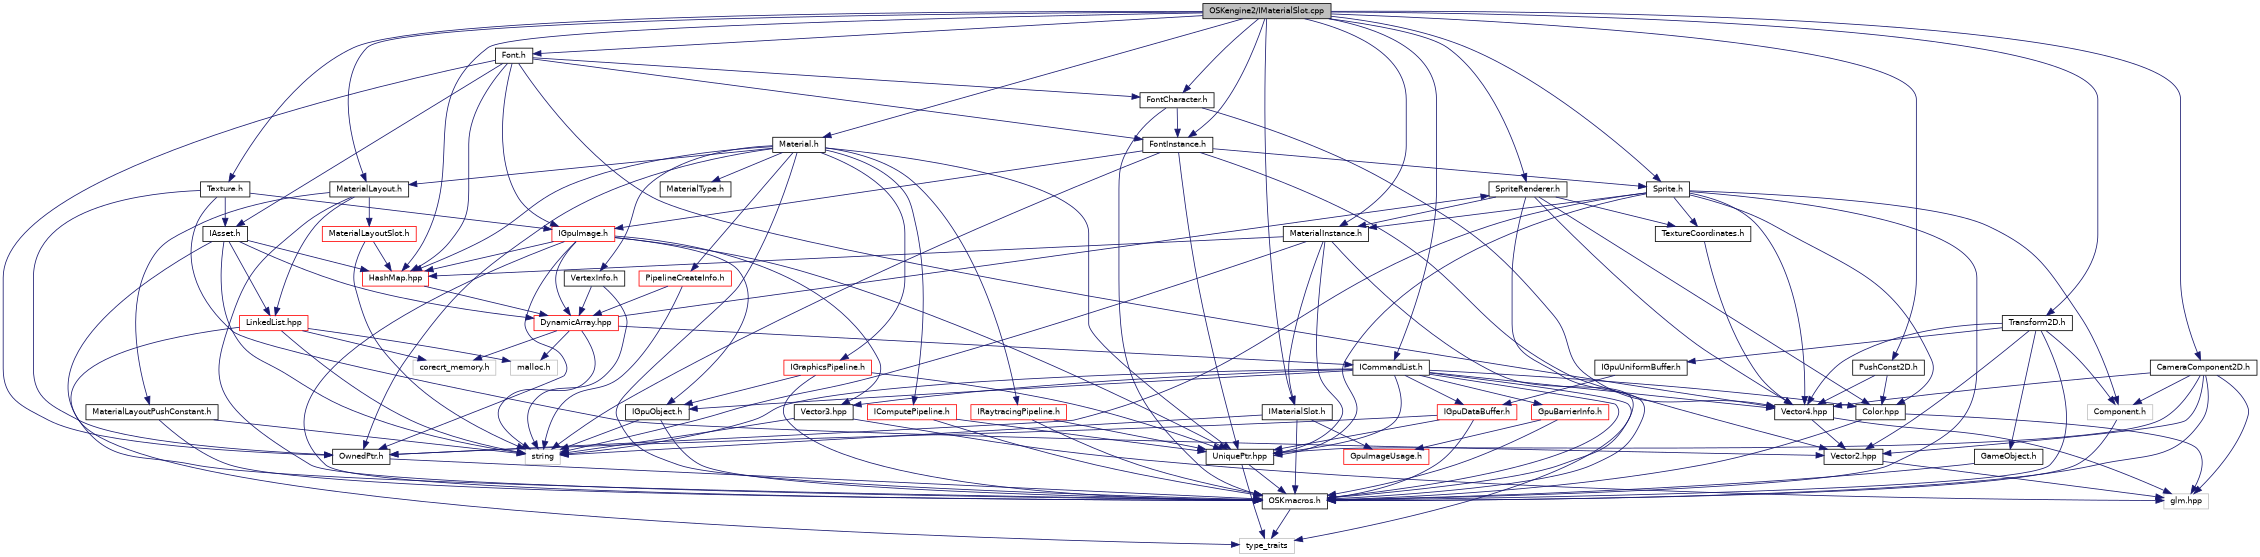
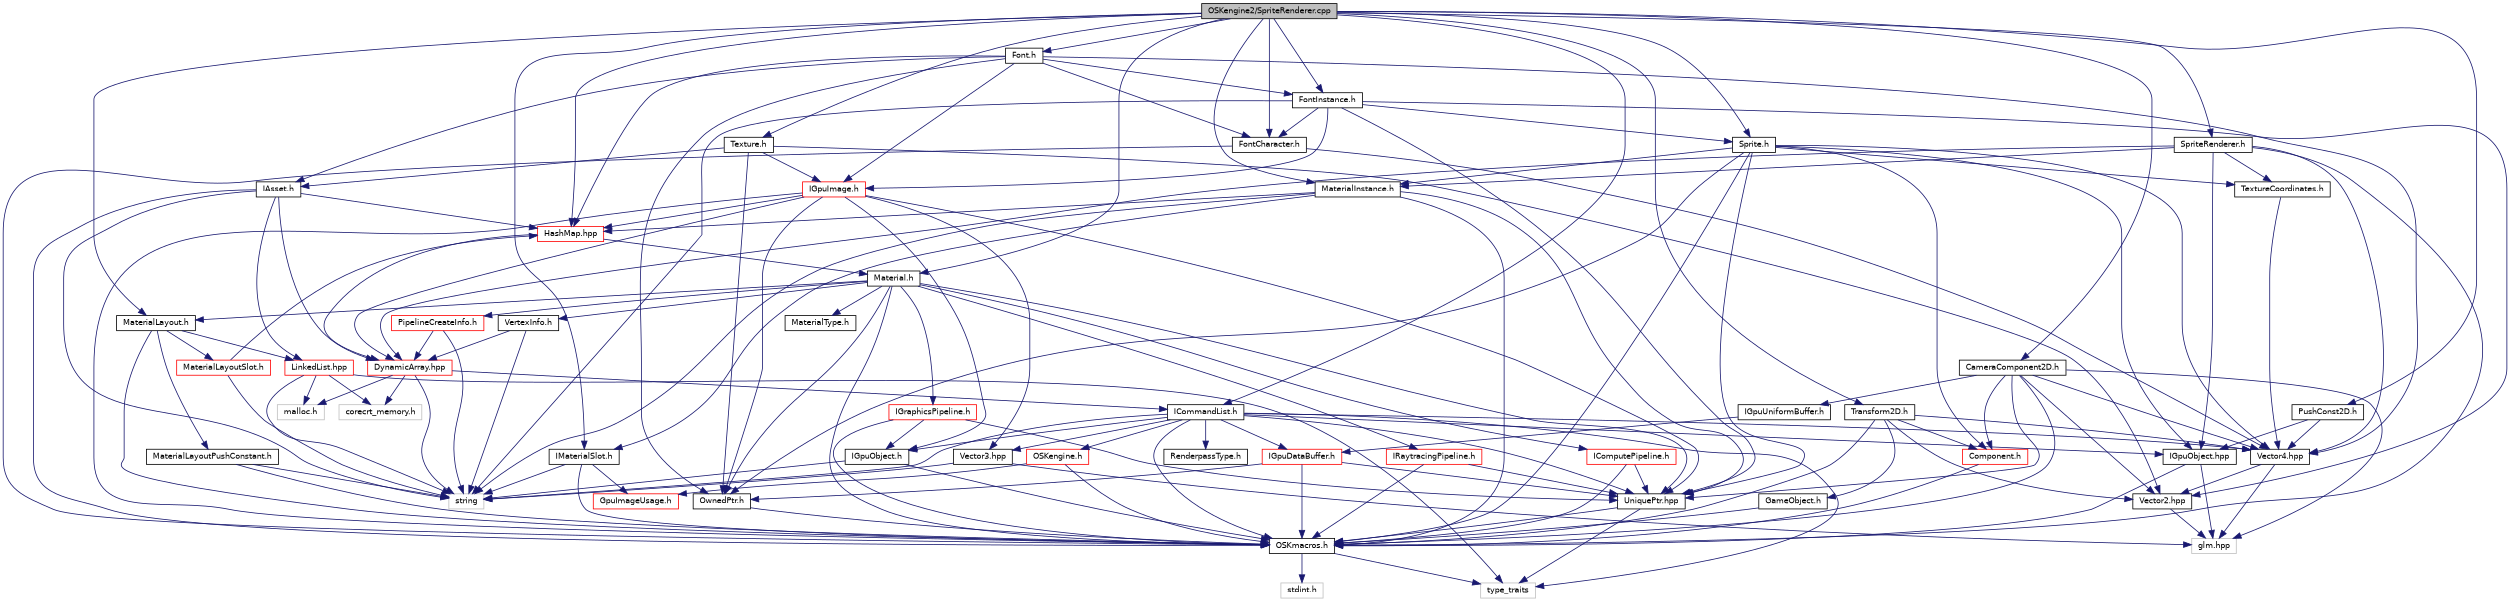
(1267, 11) -> (1269, 11)
(1177, 119) -> (1302, 120)
(587, 179) -> (751, 259)
(1050, 257) -> (1252, 187)
(1849, 344) -> (1902, 389)
(1570, 412) -> (1058, 457)
(1881, 412) -> (2200, 457)
(2120, 412) -> (1995, 457)
none -> (1206, 457)
none -> (1302, 591)
